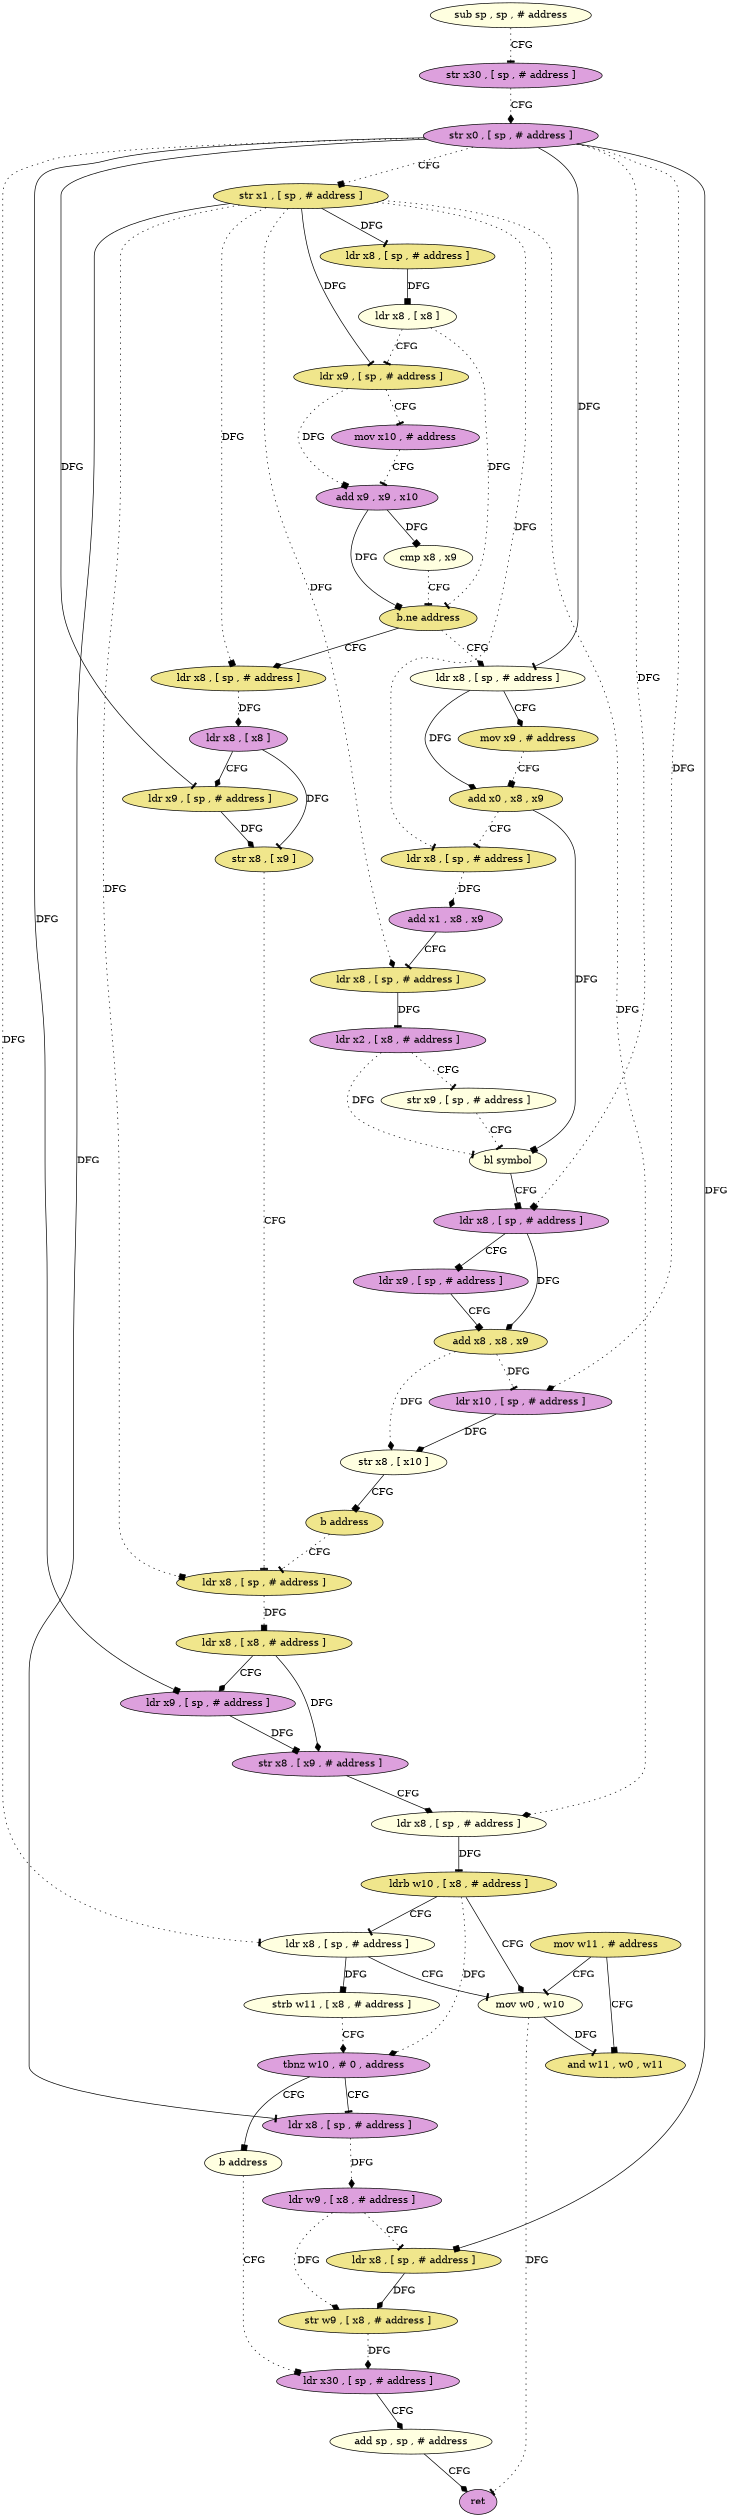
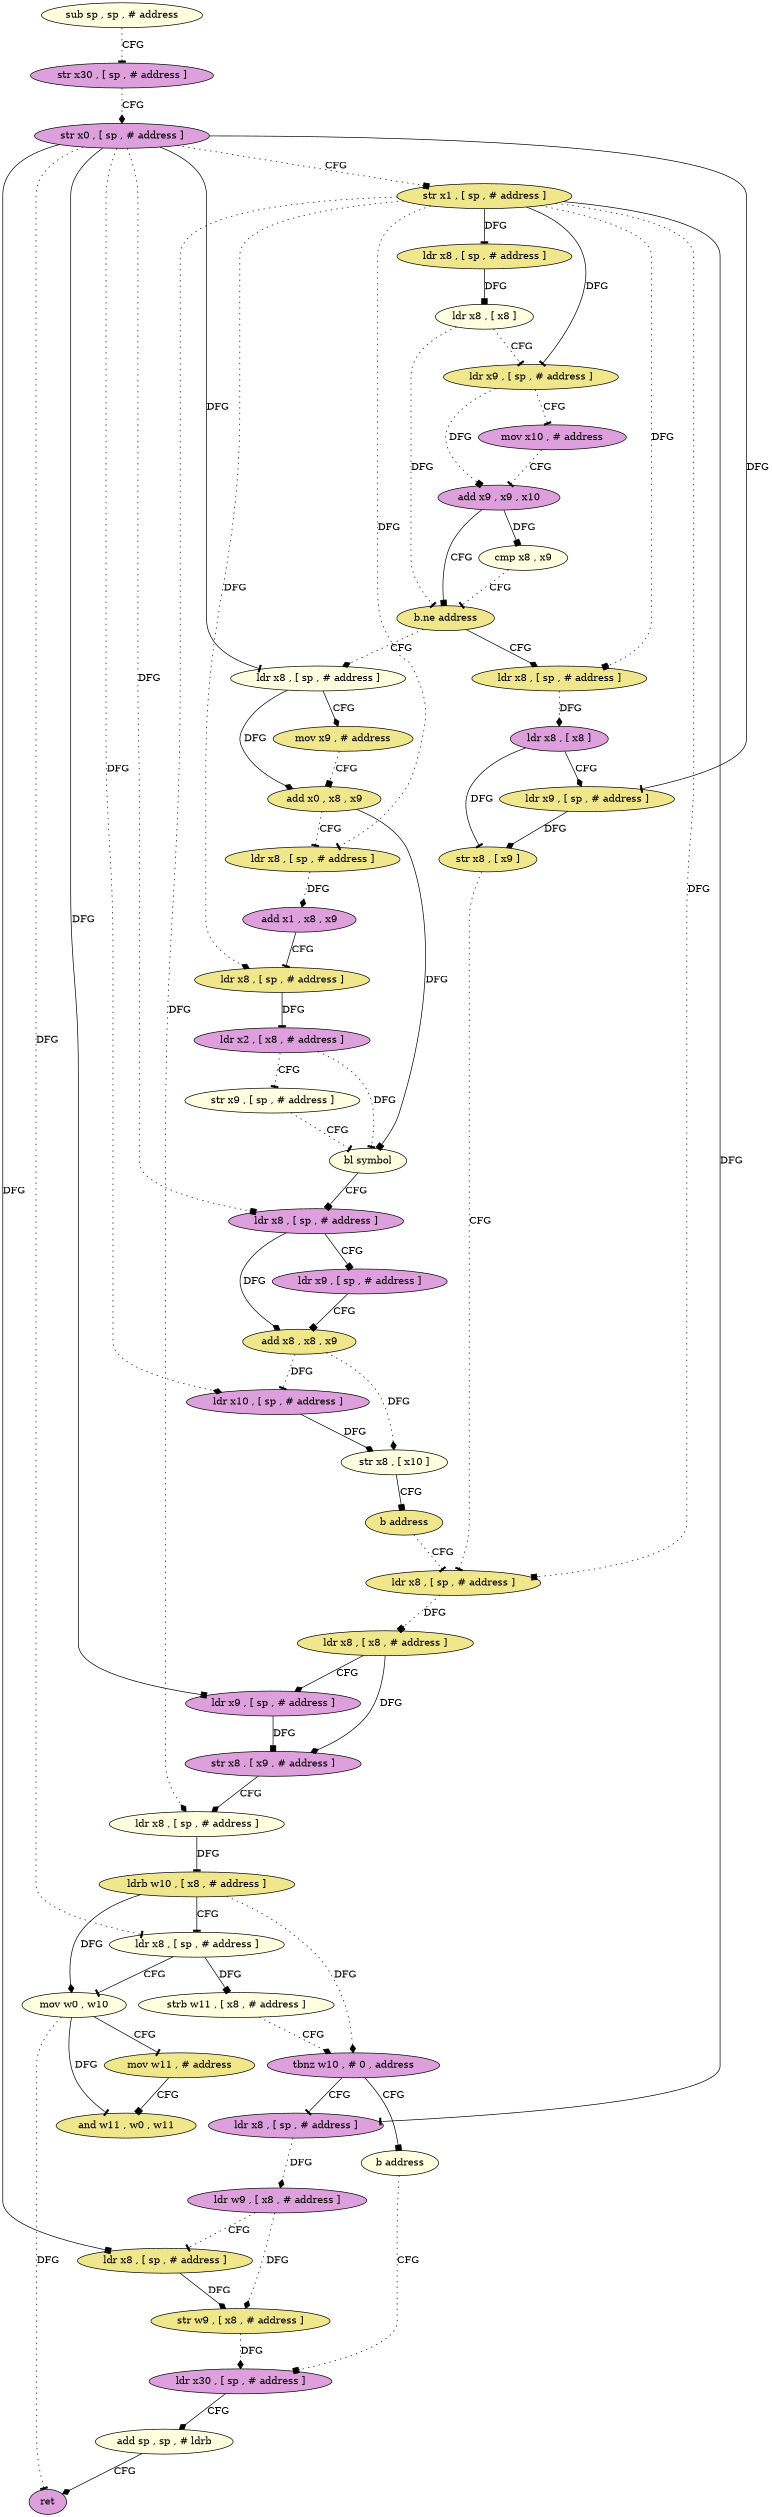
(366, 558) -> (462, 558)
(513, 1945) -> (92, 1945)
(569, 1974) -> (125, 2034)
(411, 2442) -> (164, 2442)
